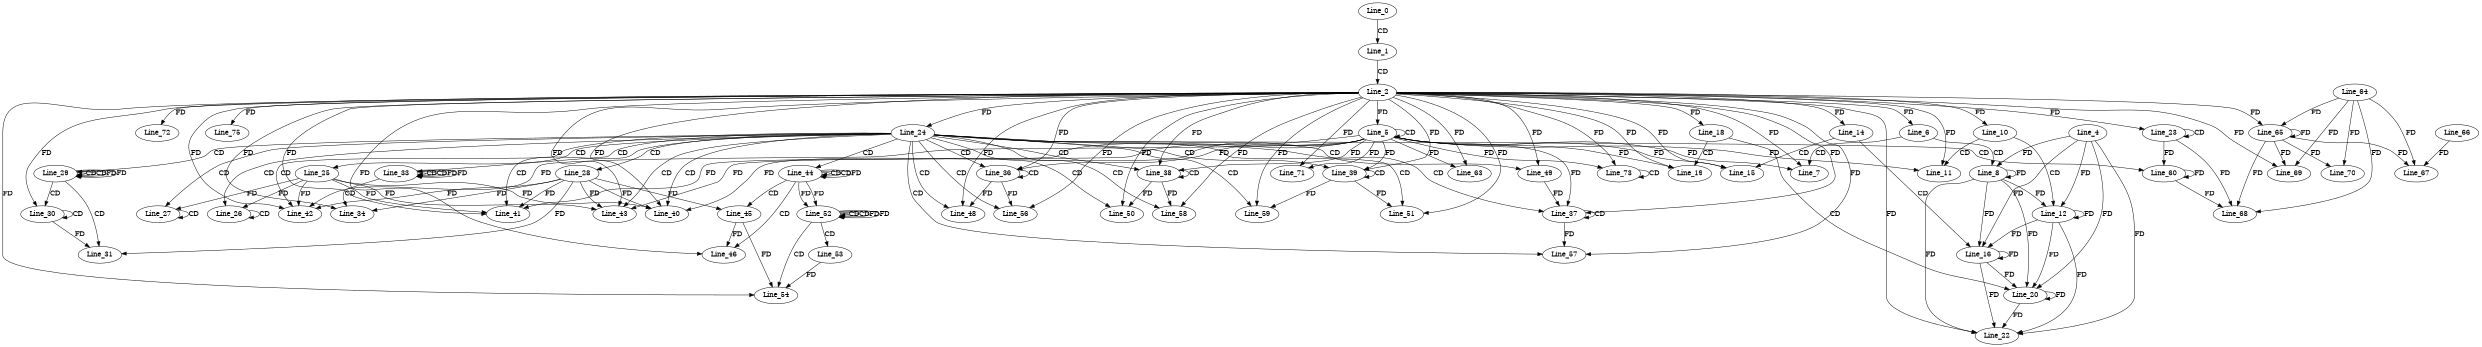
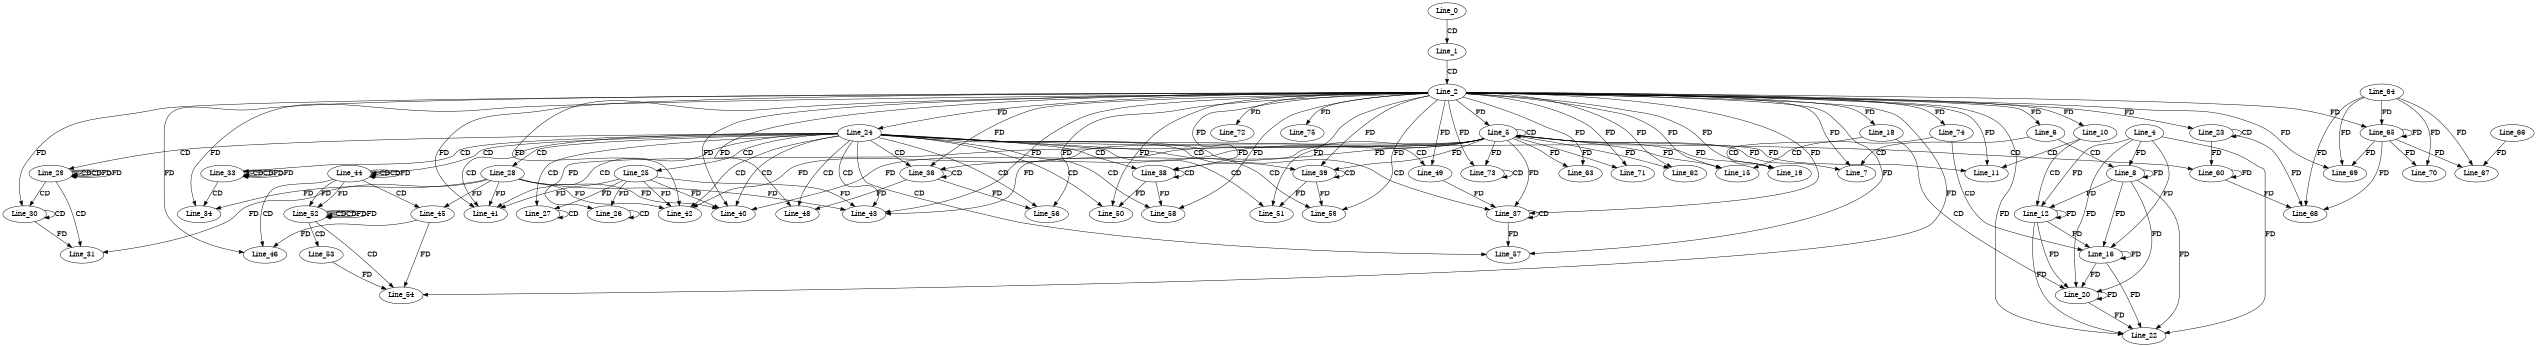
(1851, 133) -> (1952, 133)
none -> (1685, 174)
